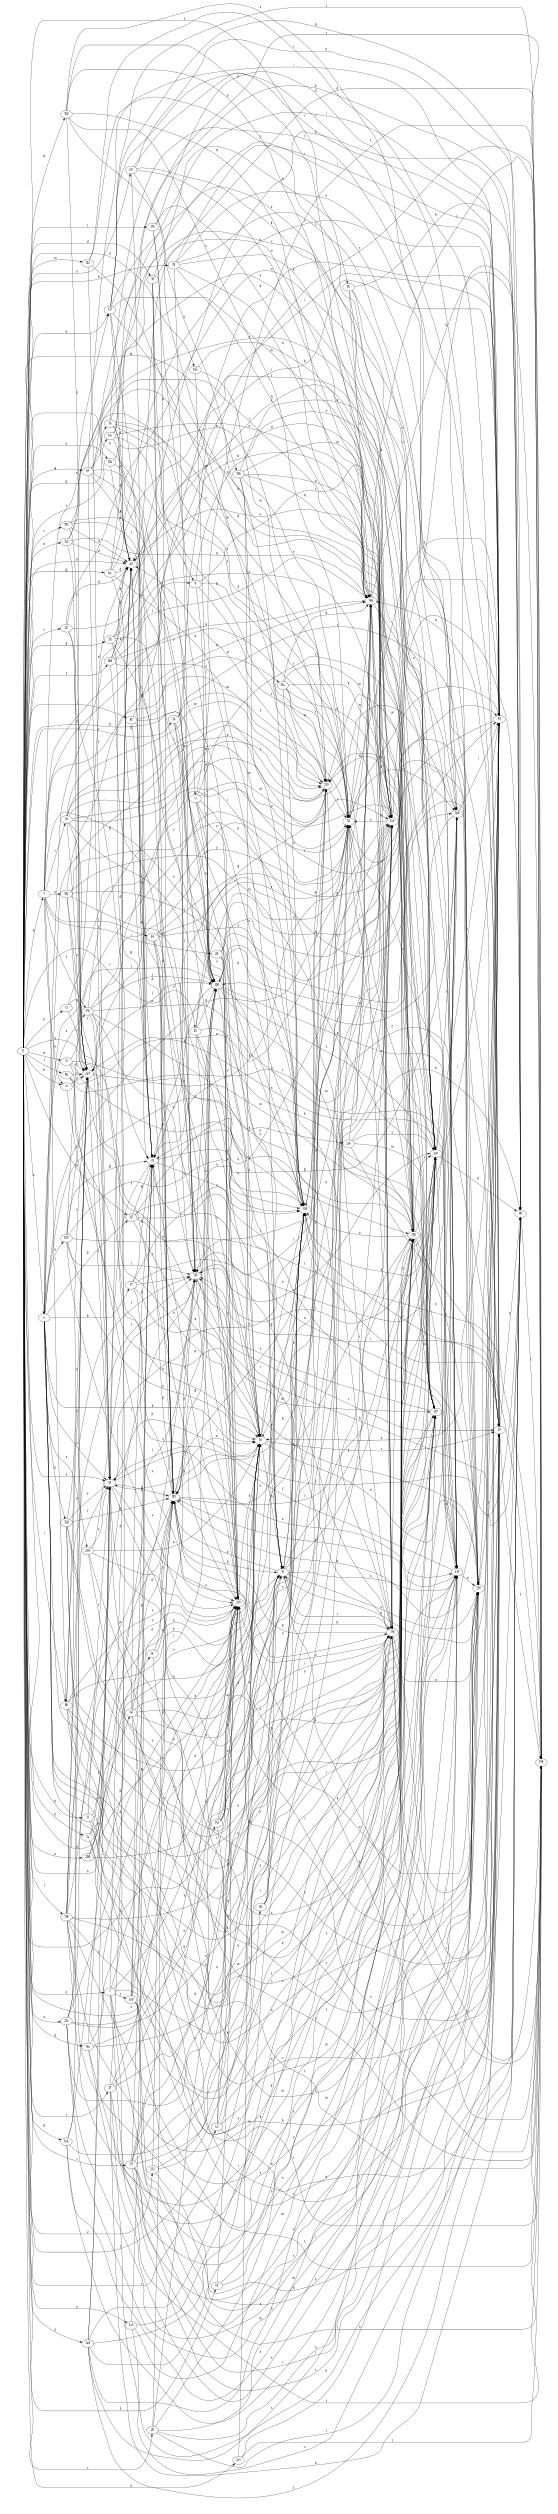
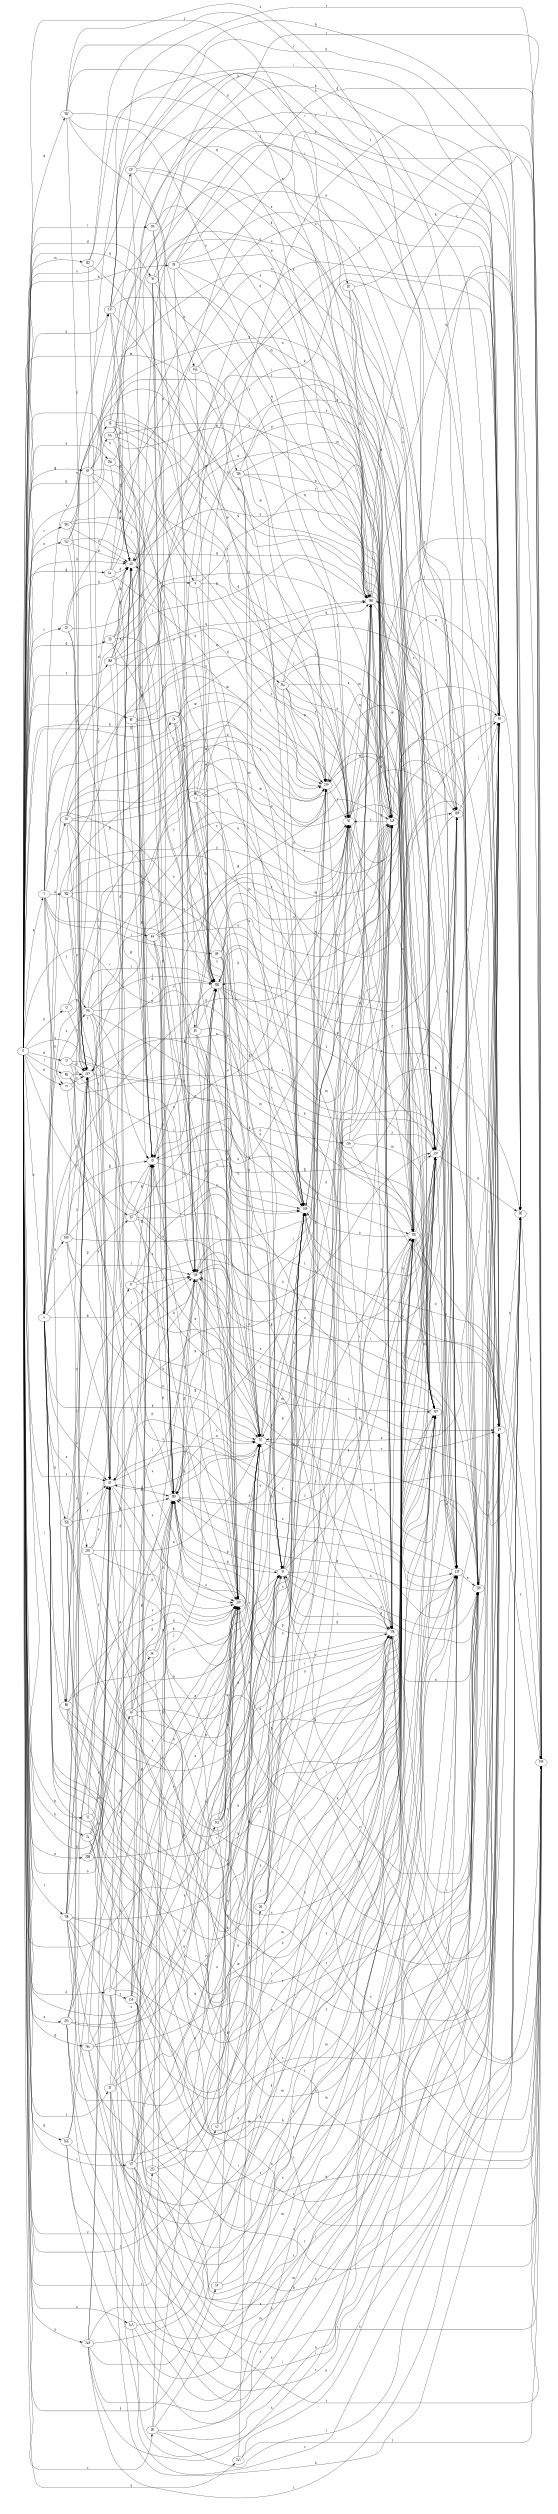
(324, 634) -> (291, 518)
